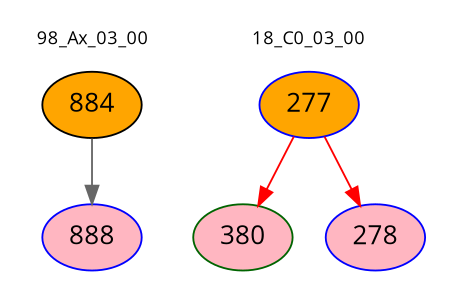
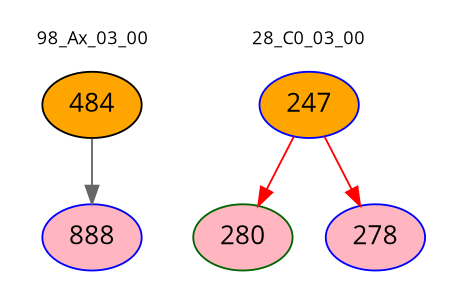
(309, 40) -> (309, 40)
(92, 105) -> (92, 105)
(309, 105) -> (309, 105)
(243, 237) -> (243, 237)
